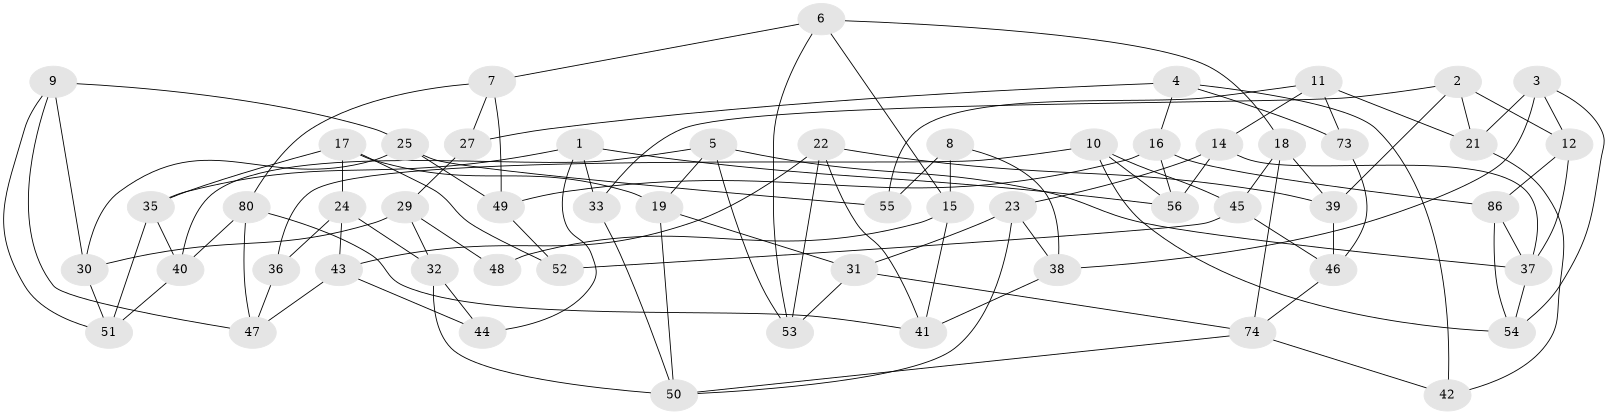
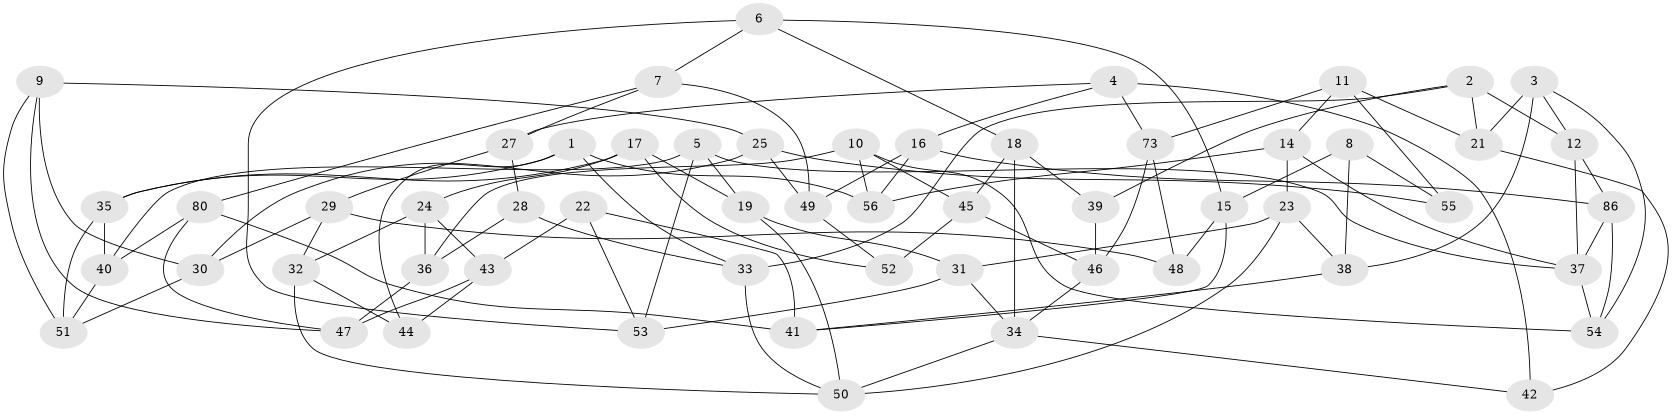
(1090, 174) -> none
none -> (521, 207)
none -> (1164, 207)
(1252, 333) -> (1015, 333)
